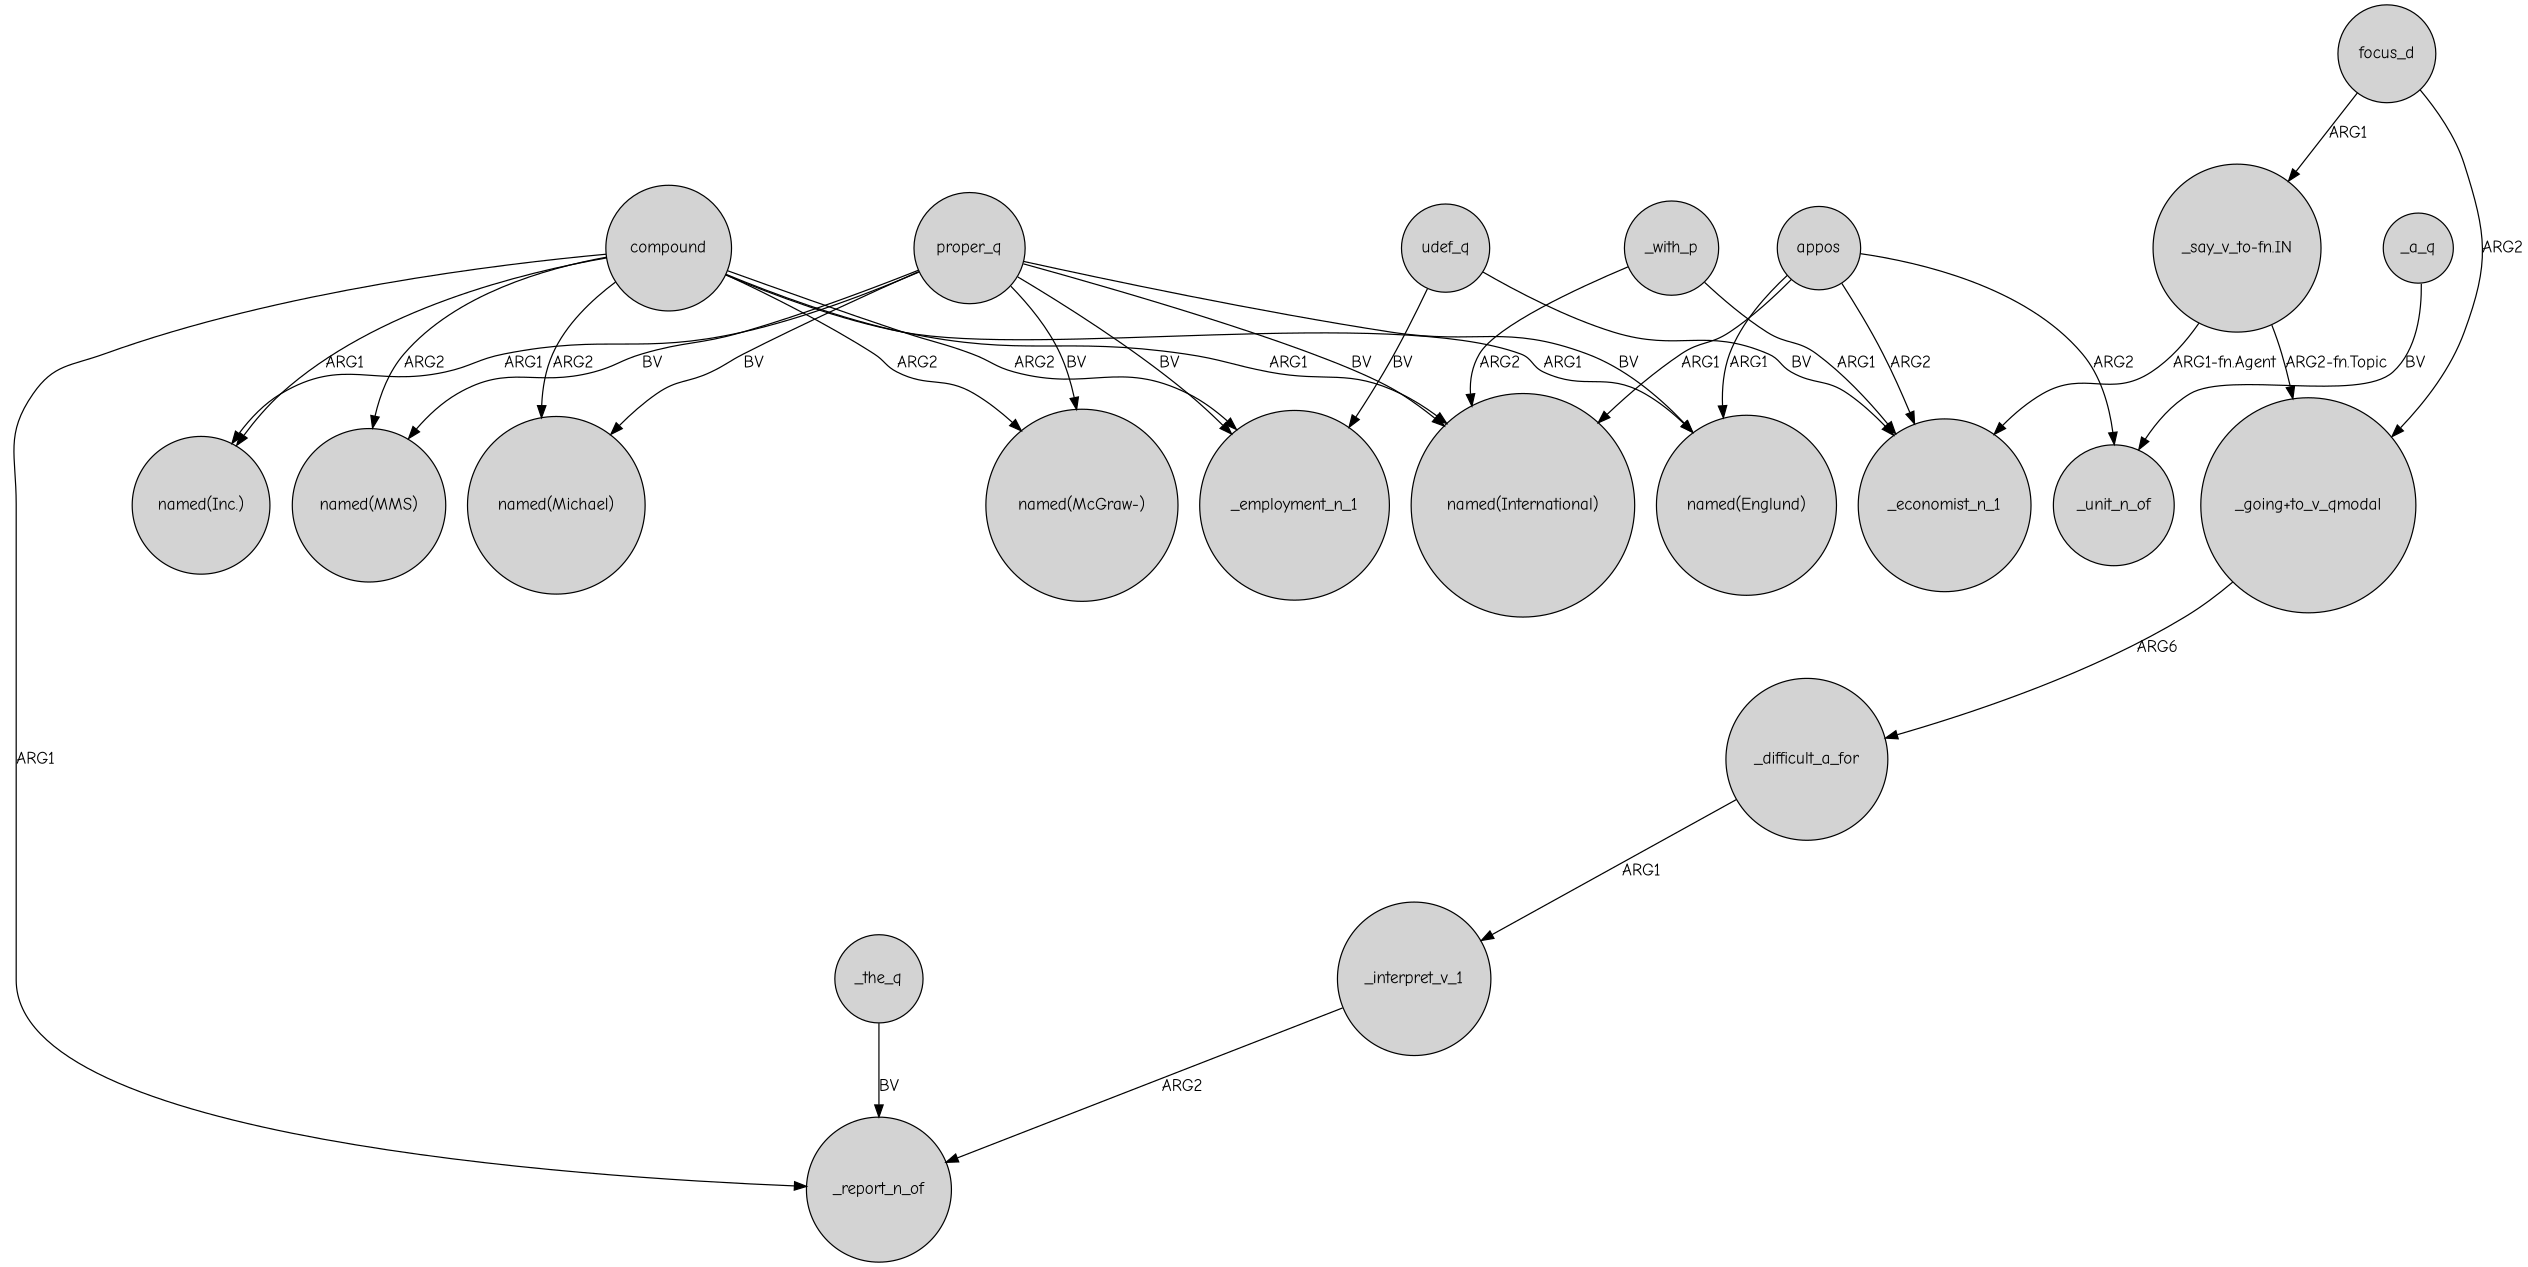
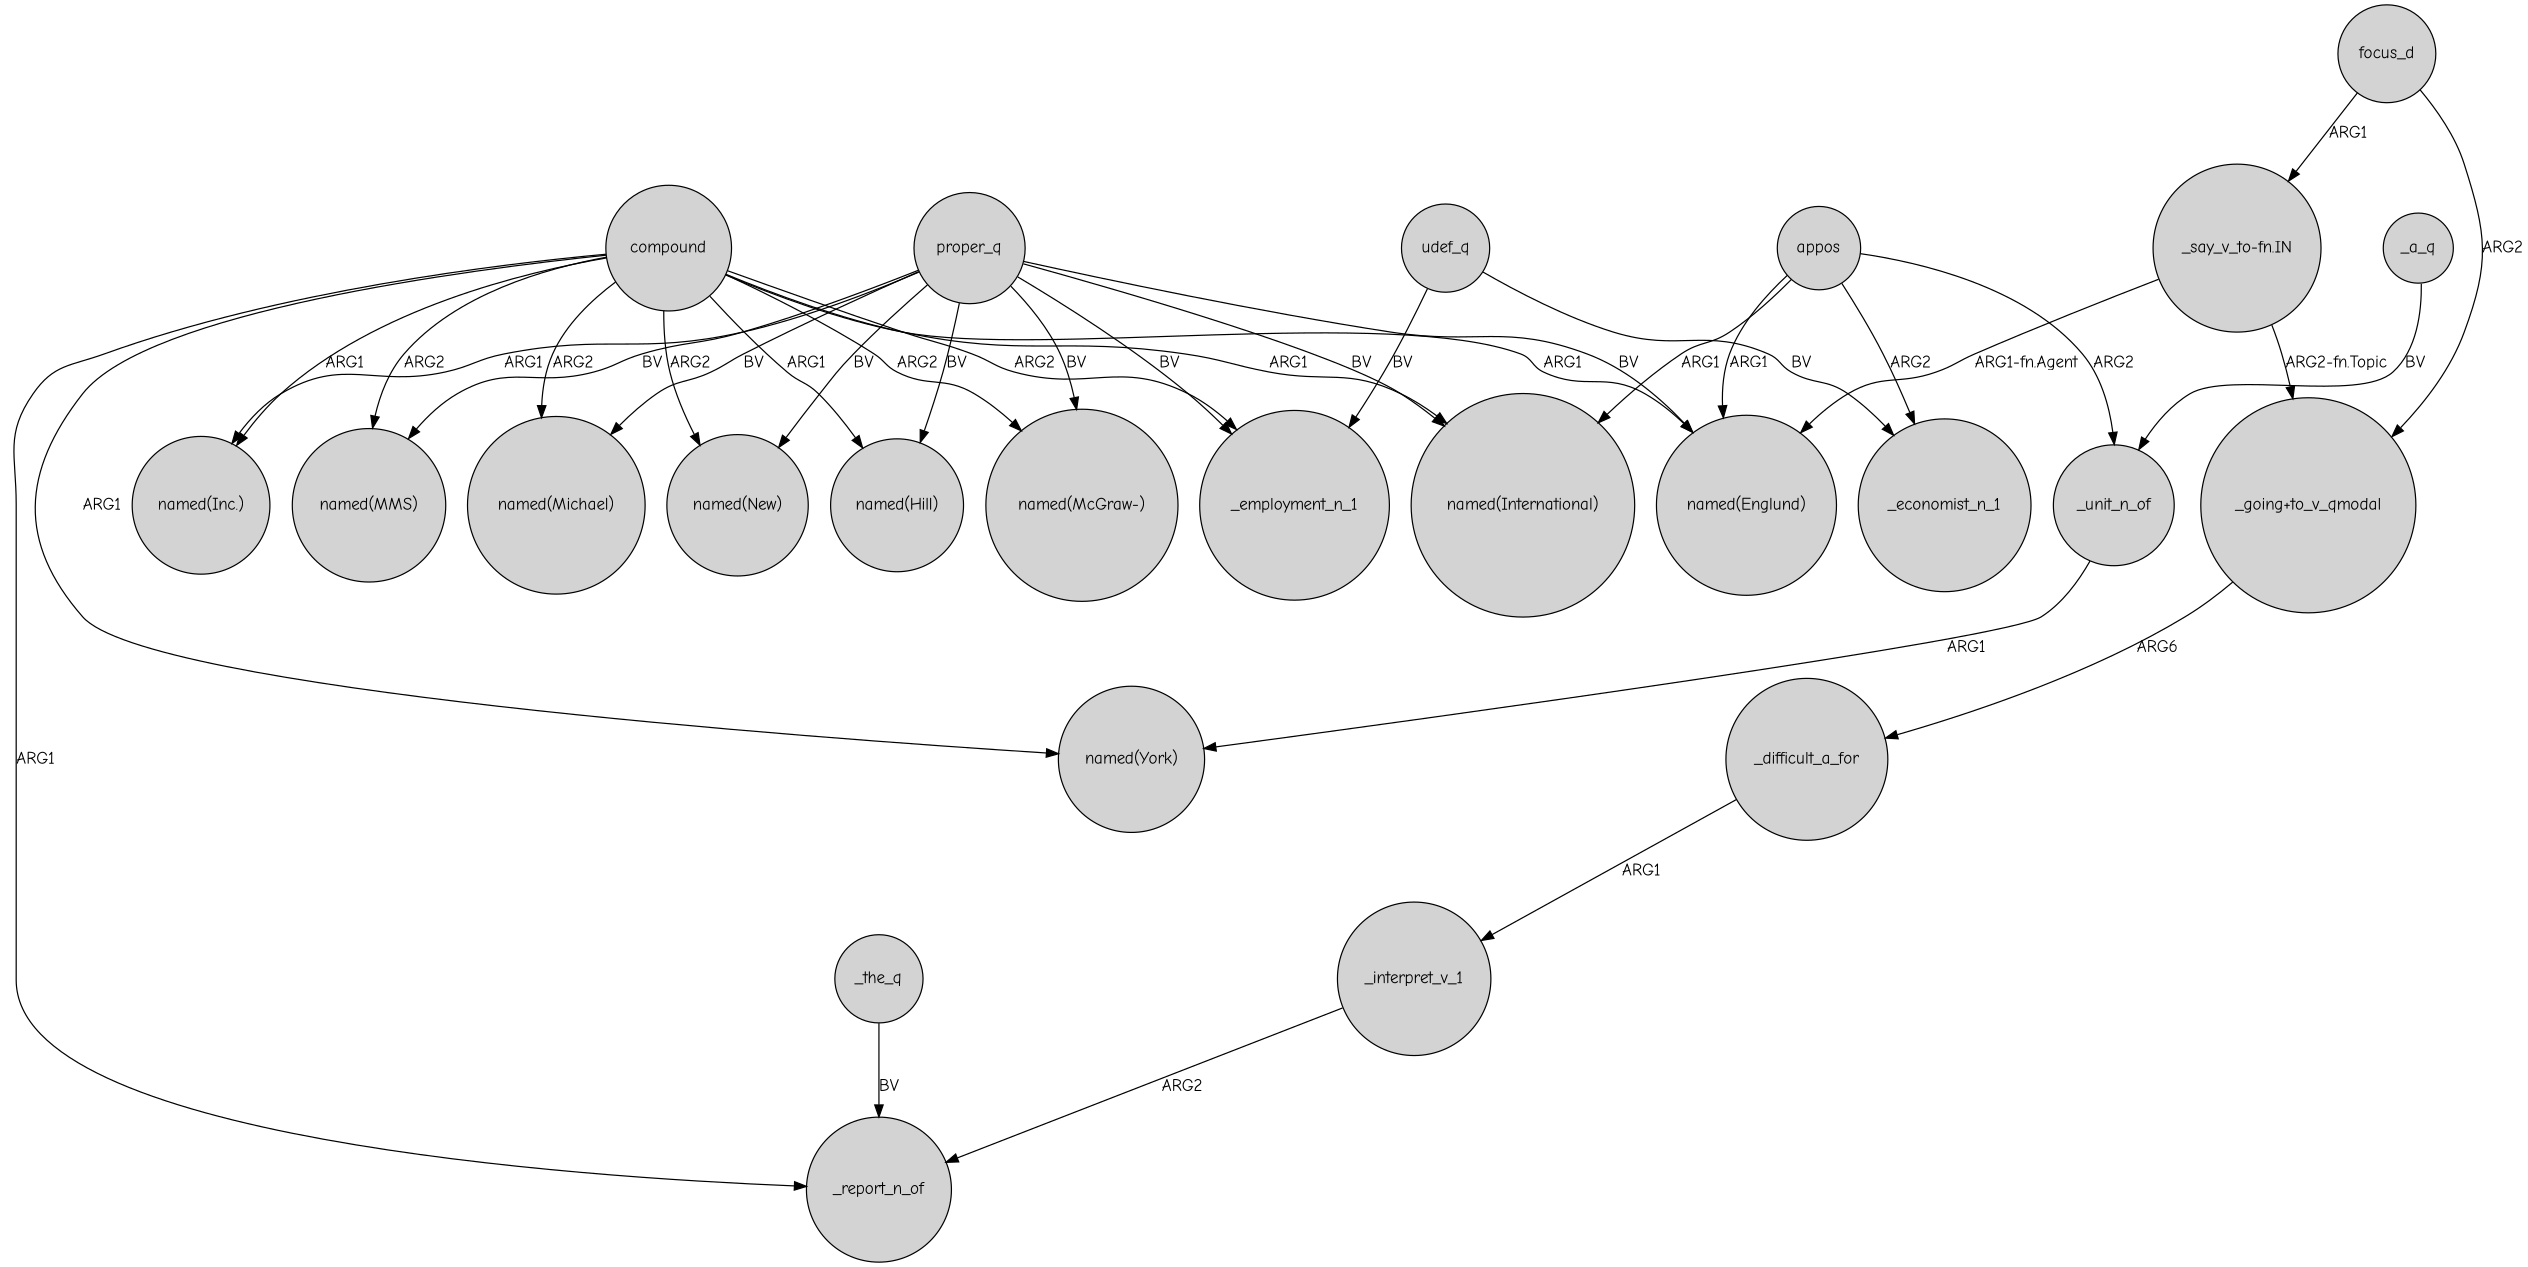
(1671, 248) -> none
(2112, 384) -> (1982, 351)
none -> (738, 505)
none -> (897, 505)
none -> (1131, 759)
